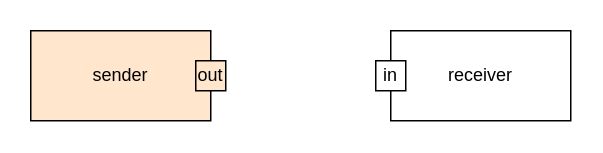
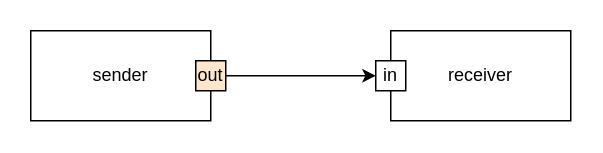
(121, 76) -> (121, 76)
none -> (296, 76)
